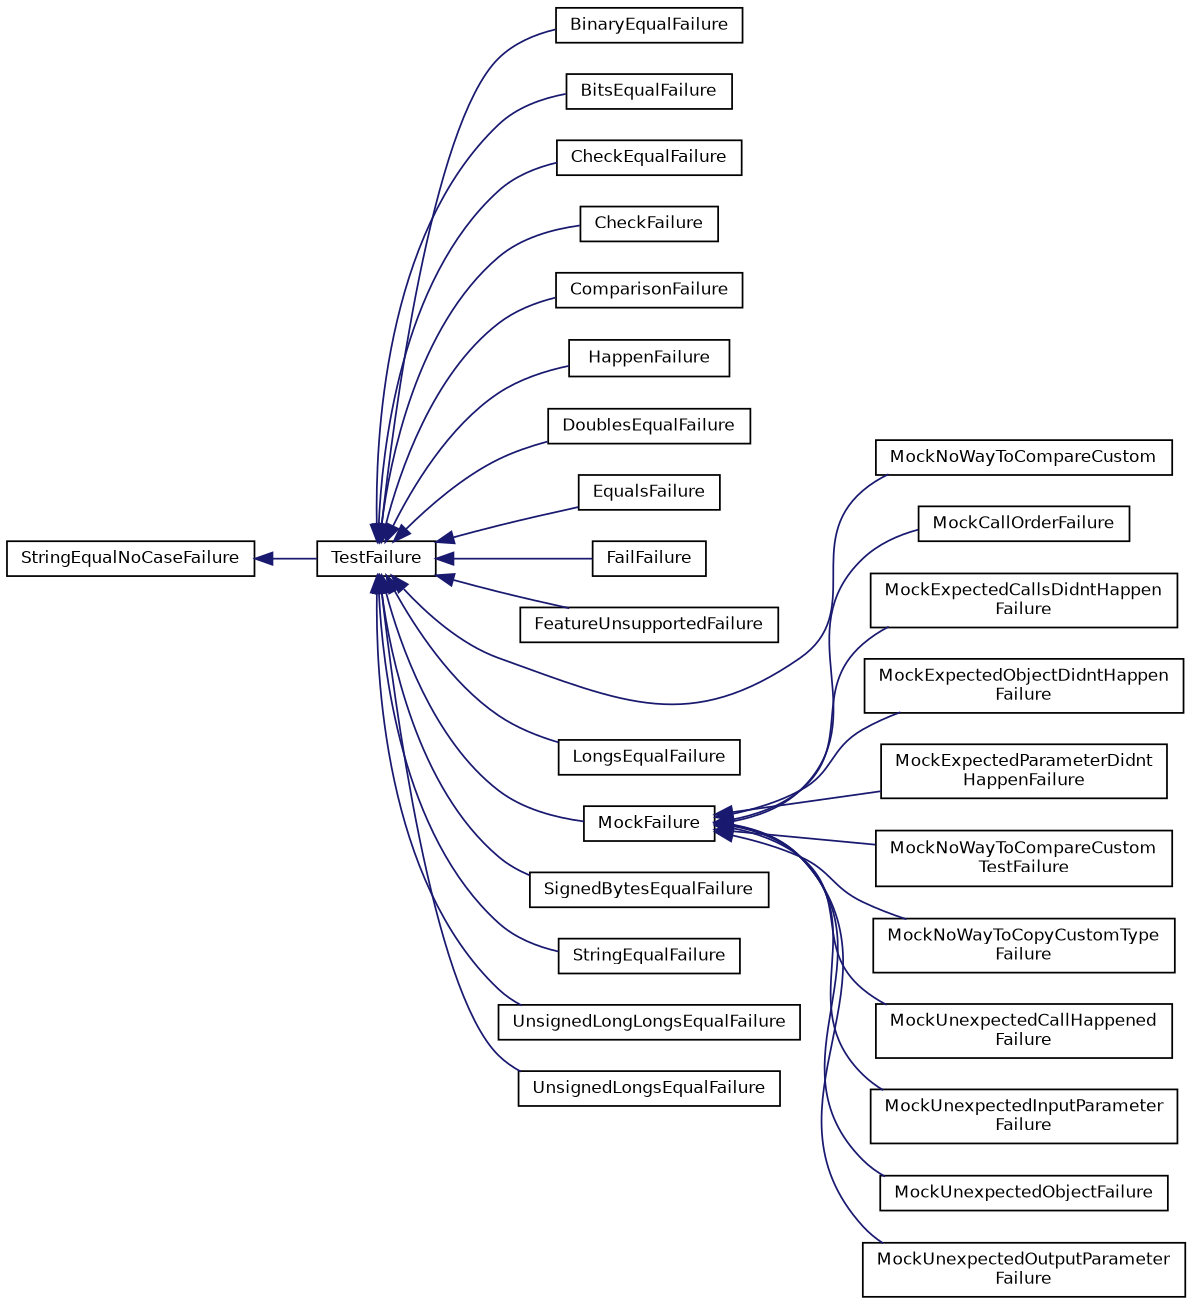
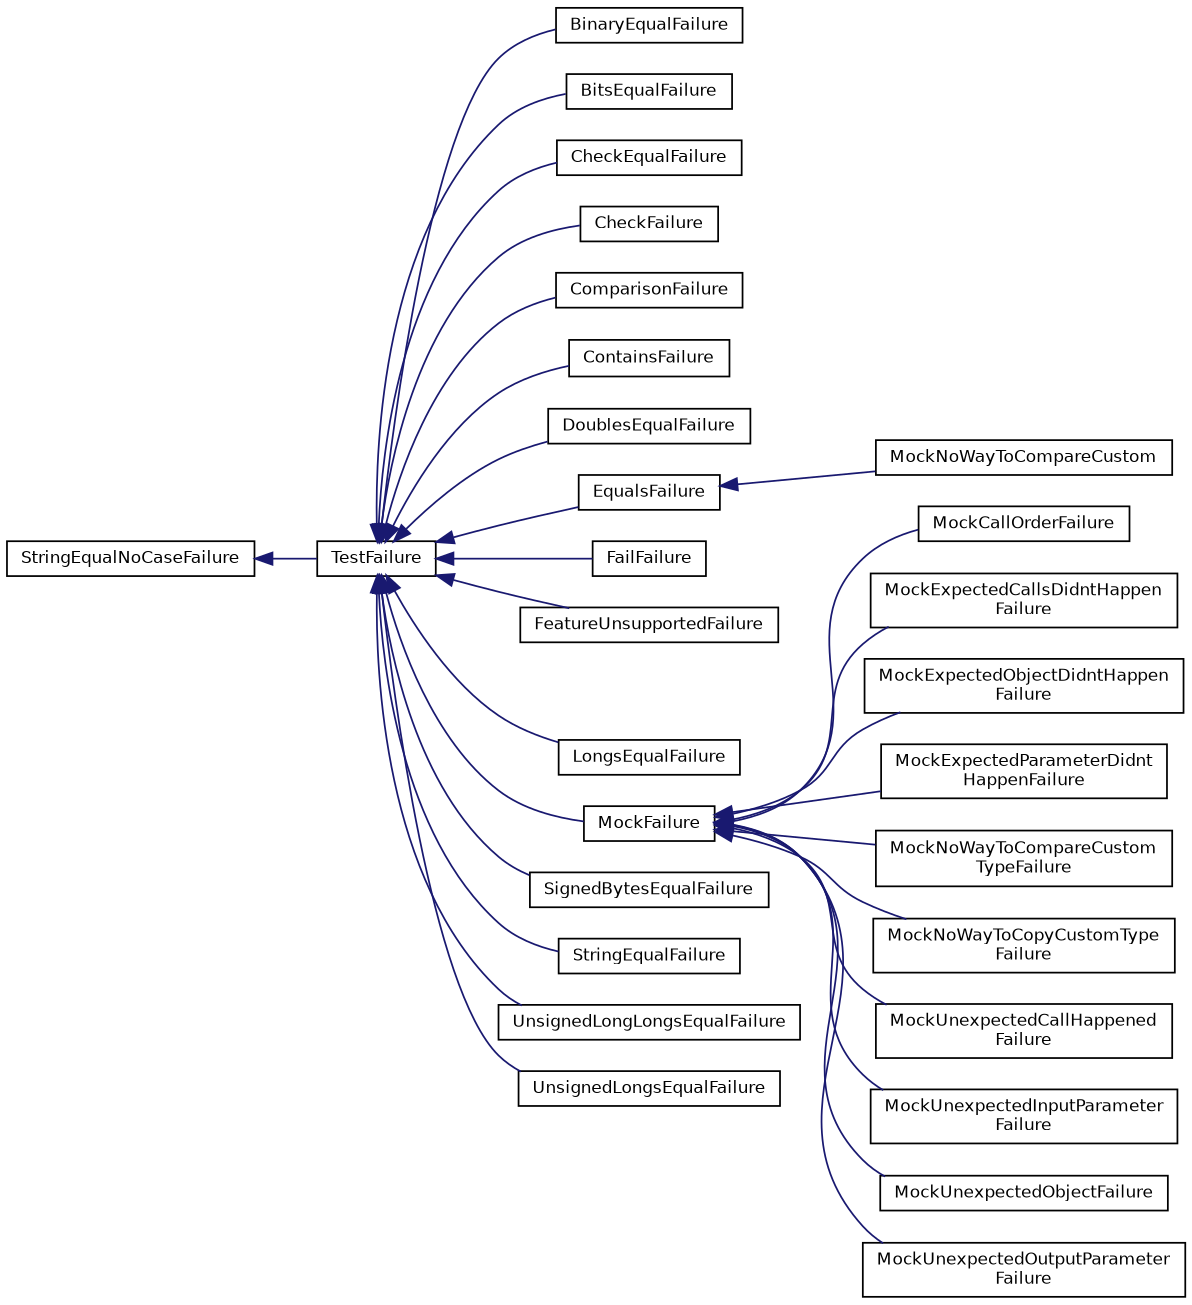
(649, 358) -> (649, 358)
(700, 701) -> (806, 478)
(1024, 858) -> (1024, 858)
